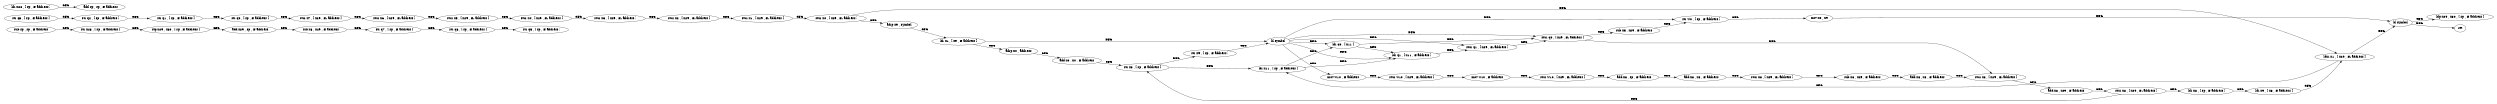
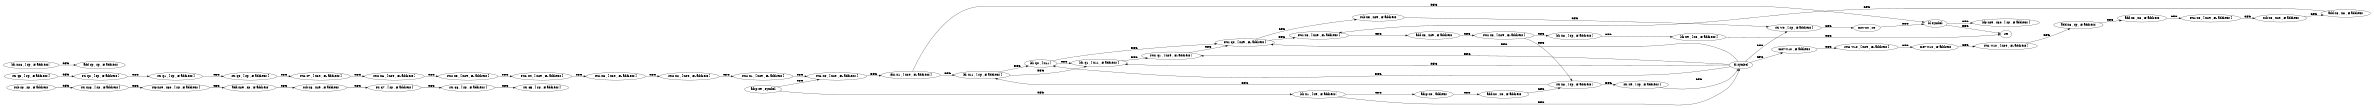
(505, 17) -> (505, 75)
(870, 22) -> (797, 83)
(2323, 80) -> (1862, 38)
